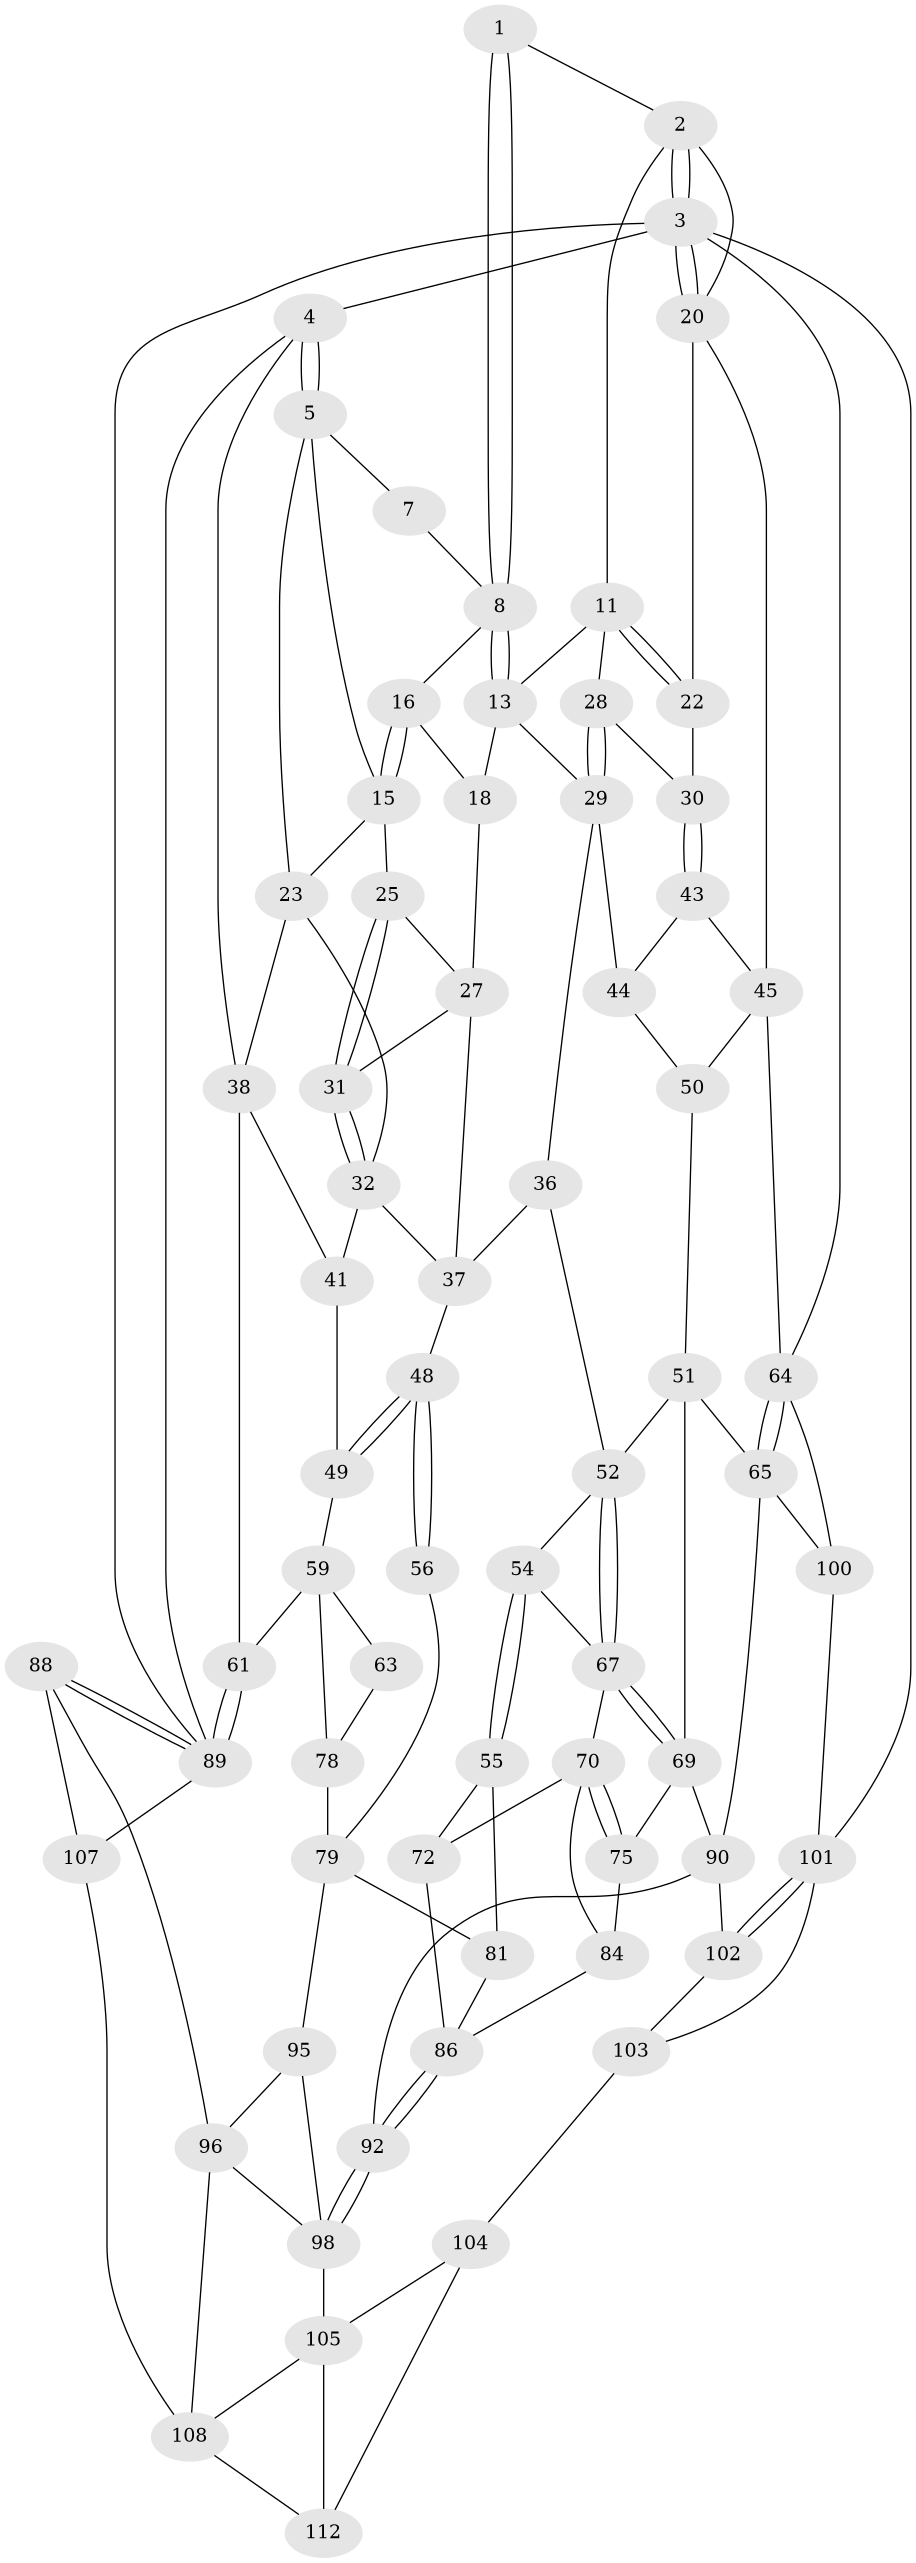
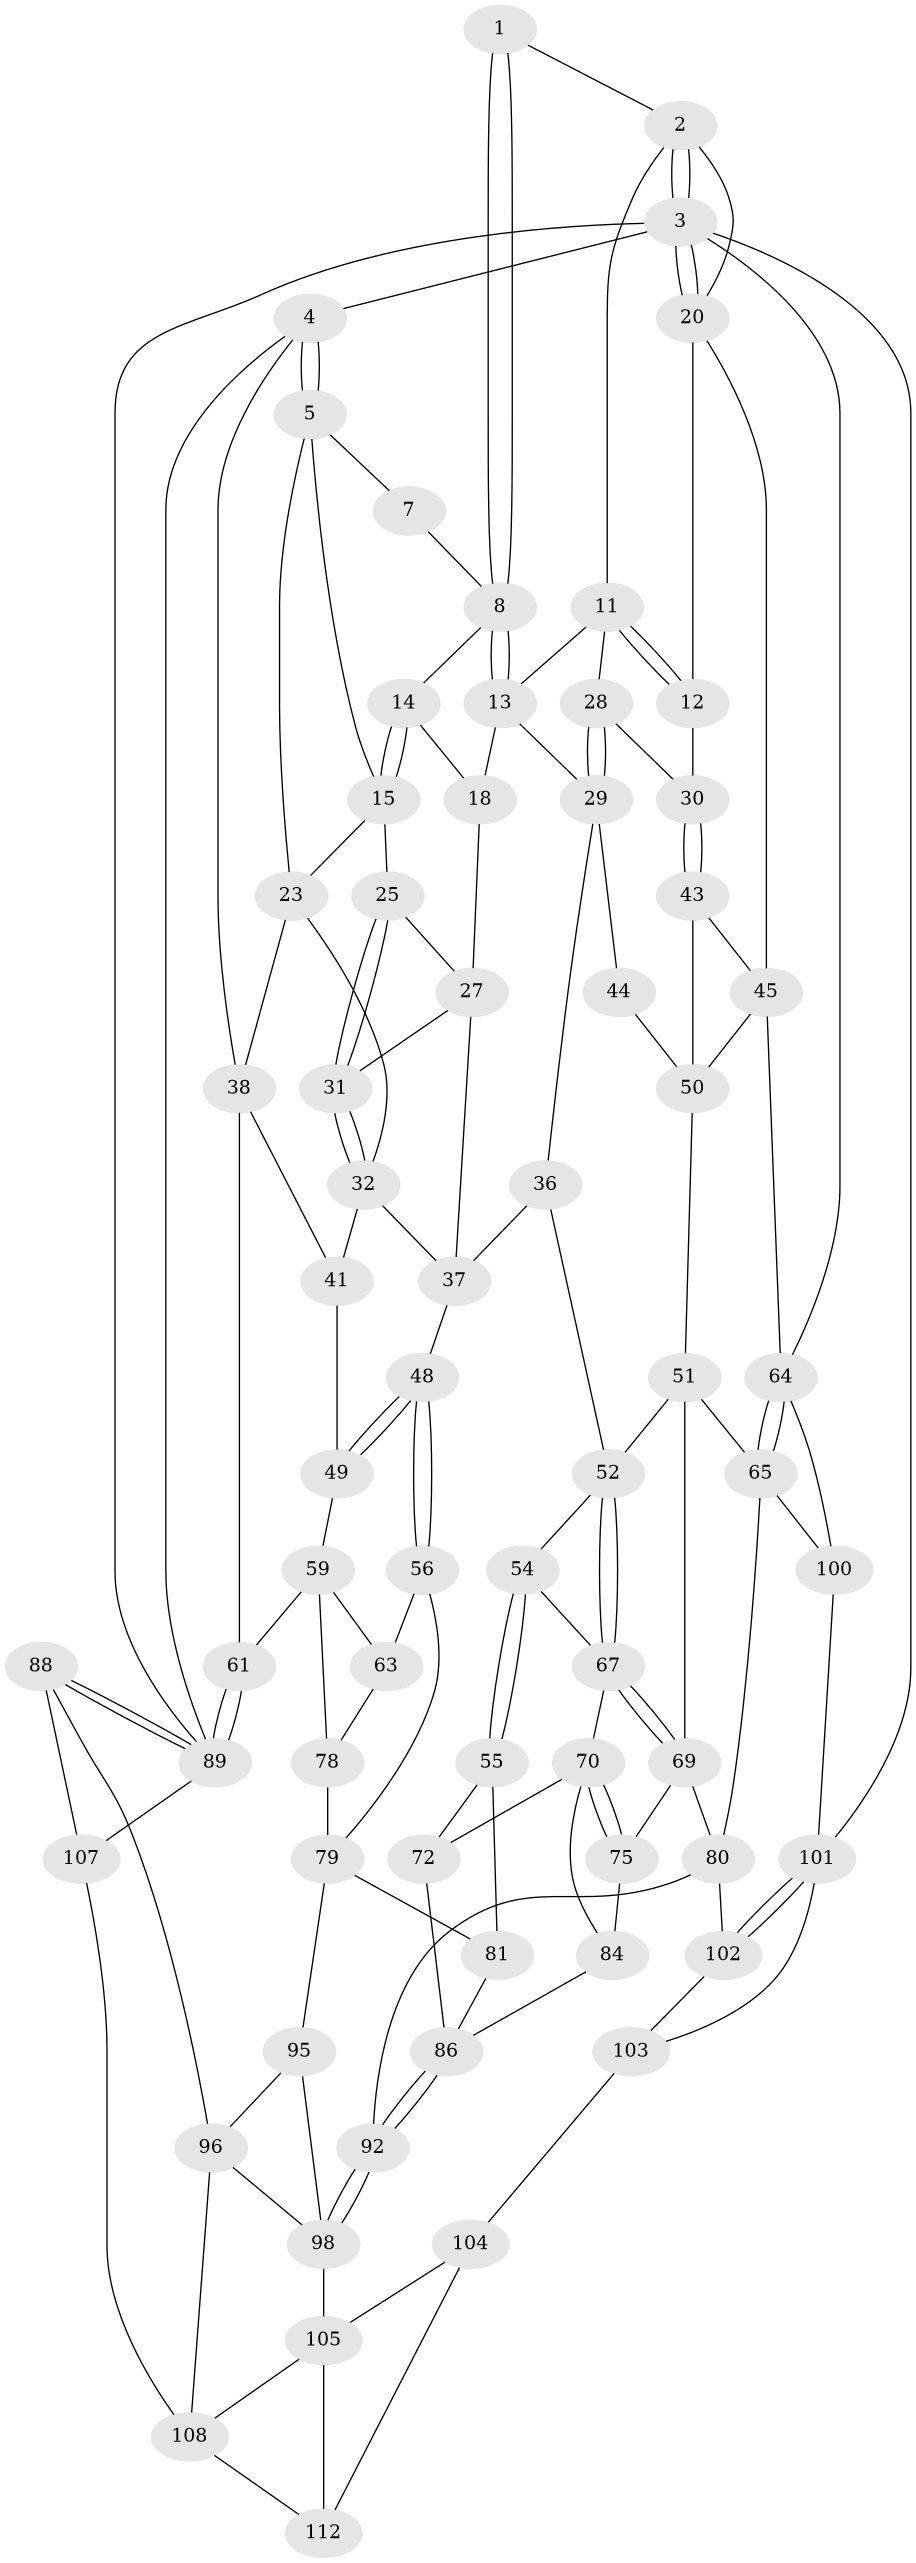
(404, 704) -> (404, 704)
(693, 704) -> (693, 704)
(656, 944) -> (693, 992)
none -> (405, 1618)
(718, 1859) -> (718, 1859)
